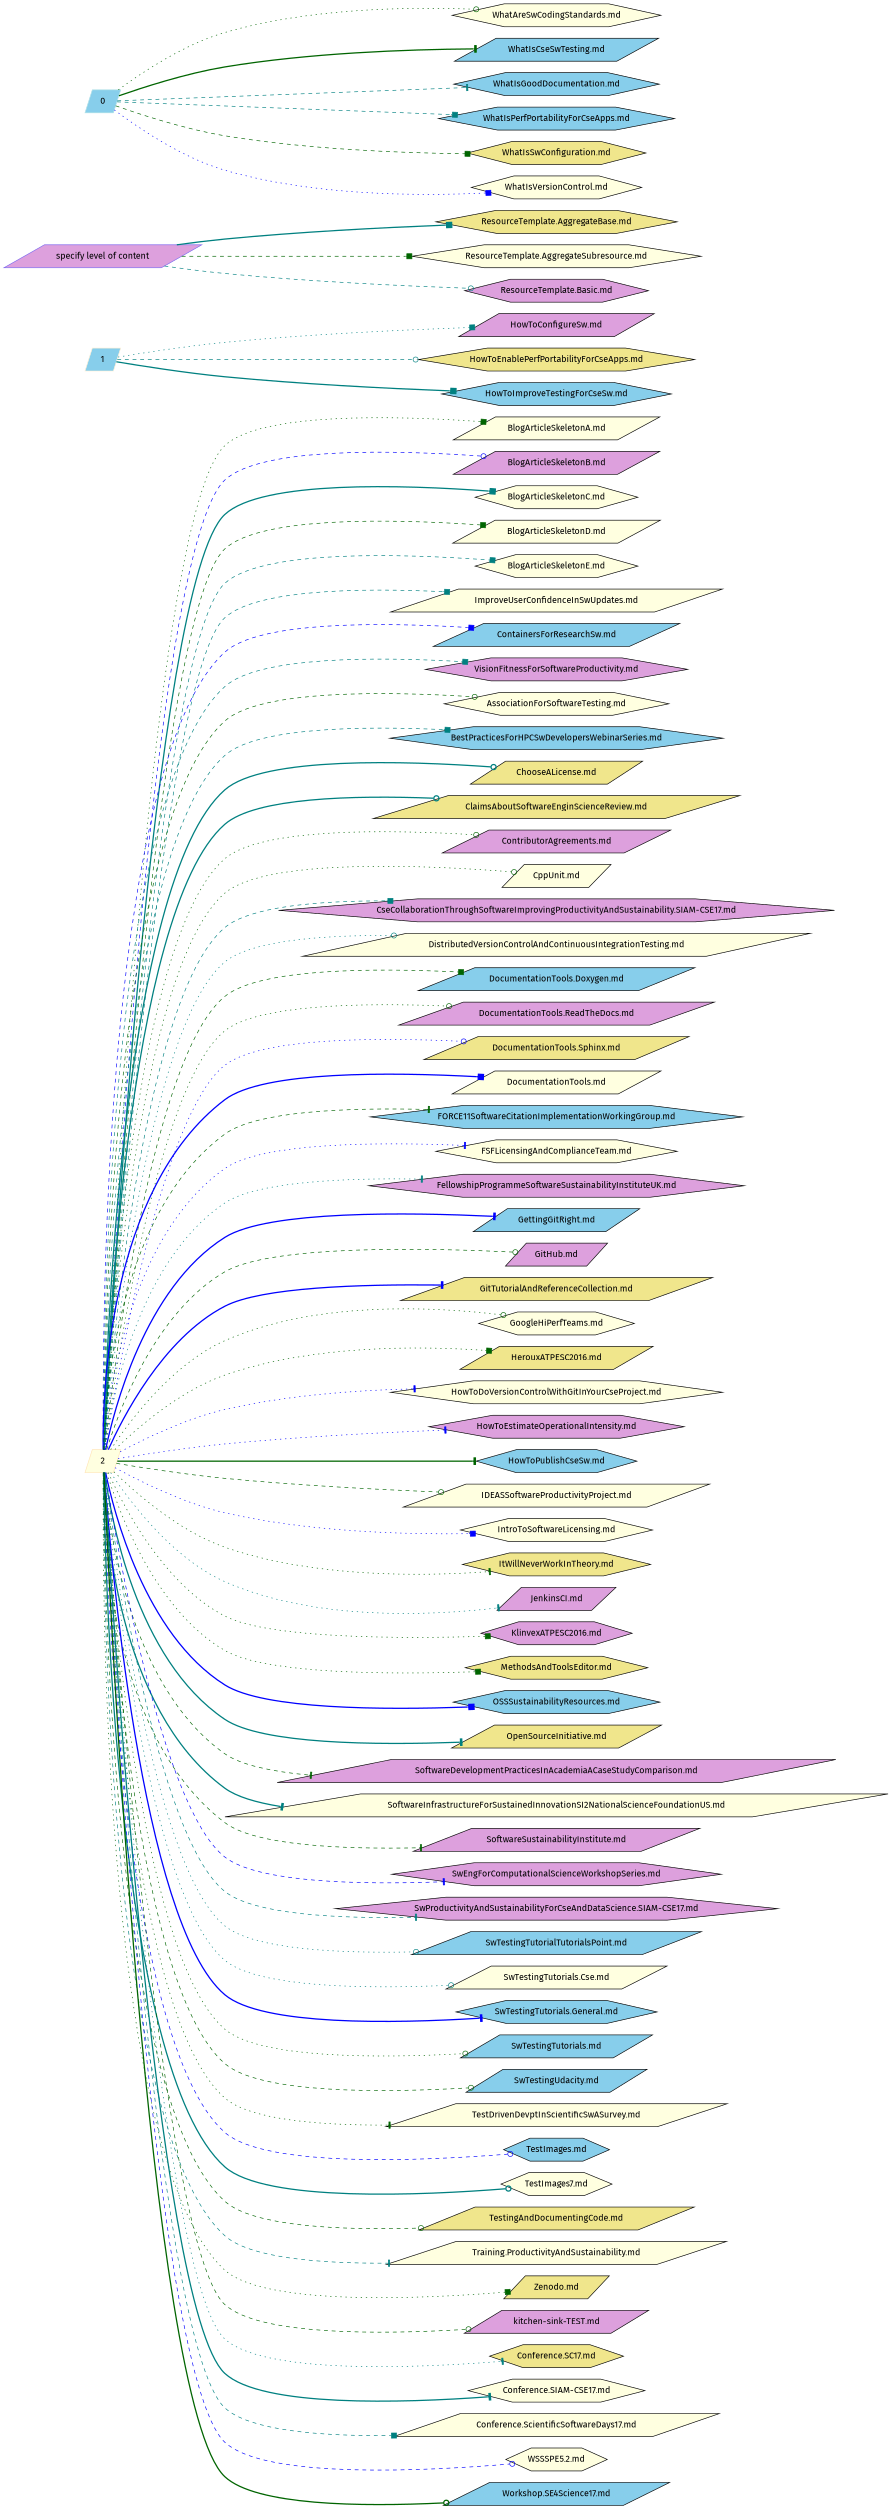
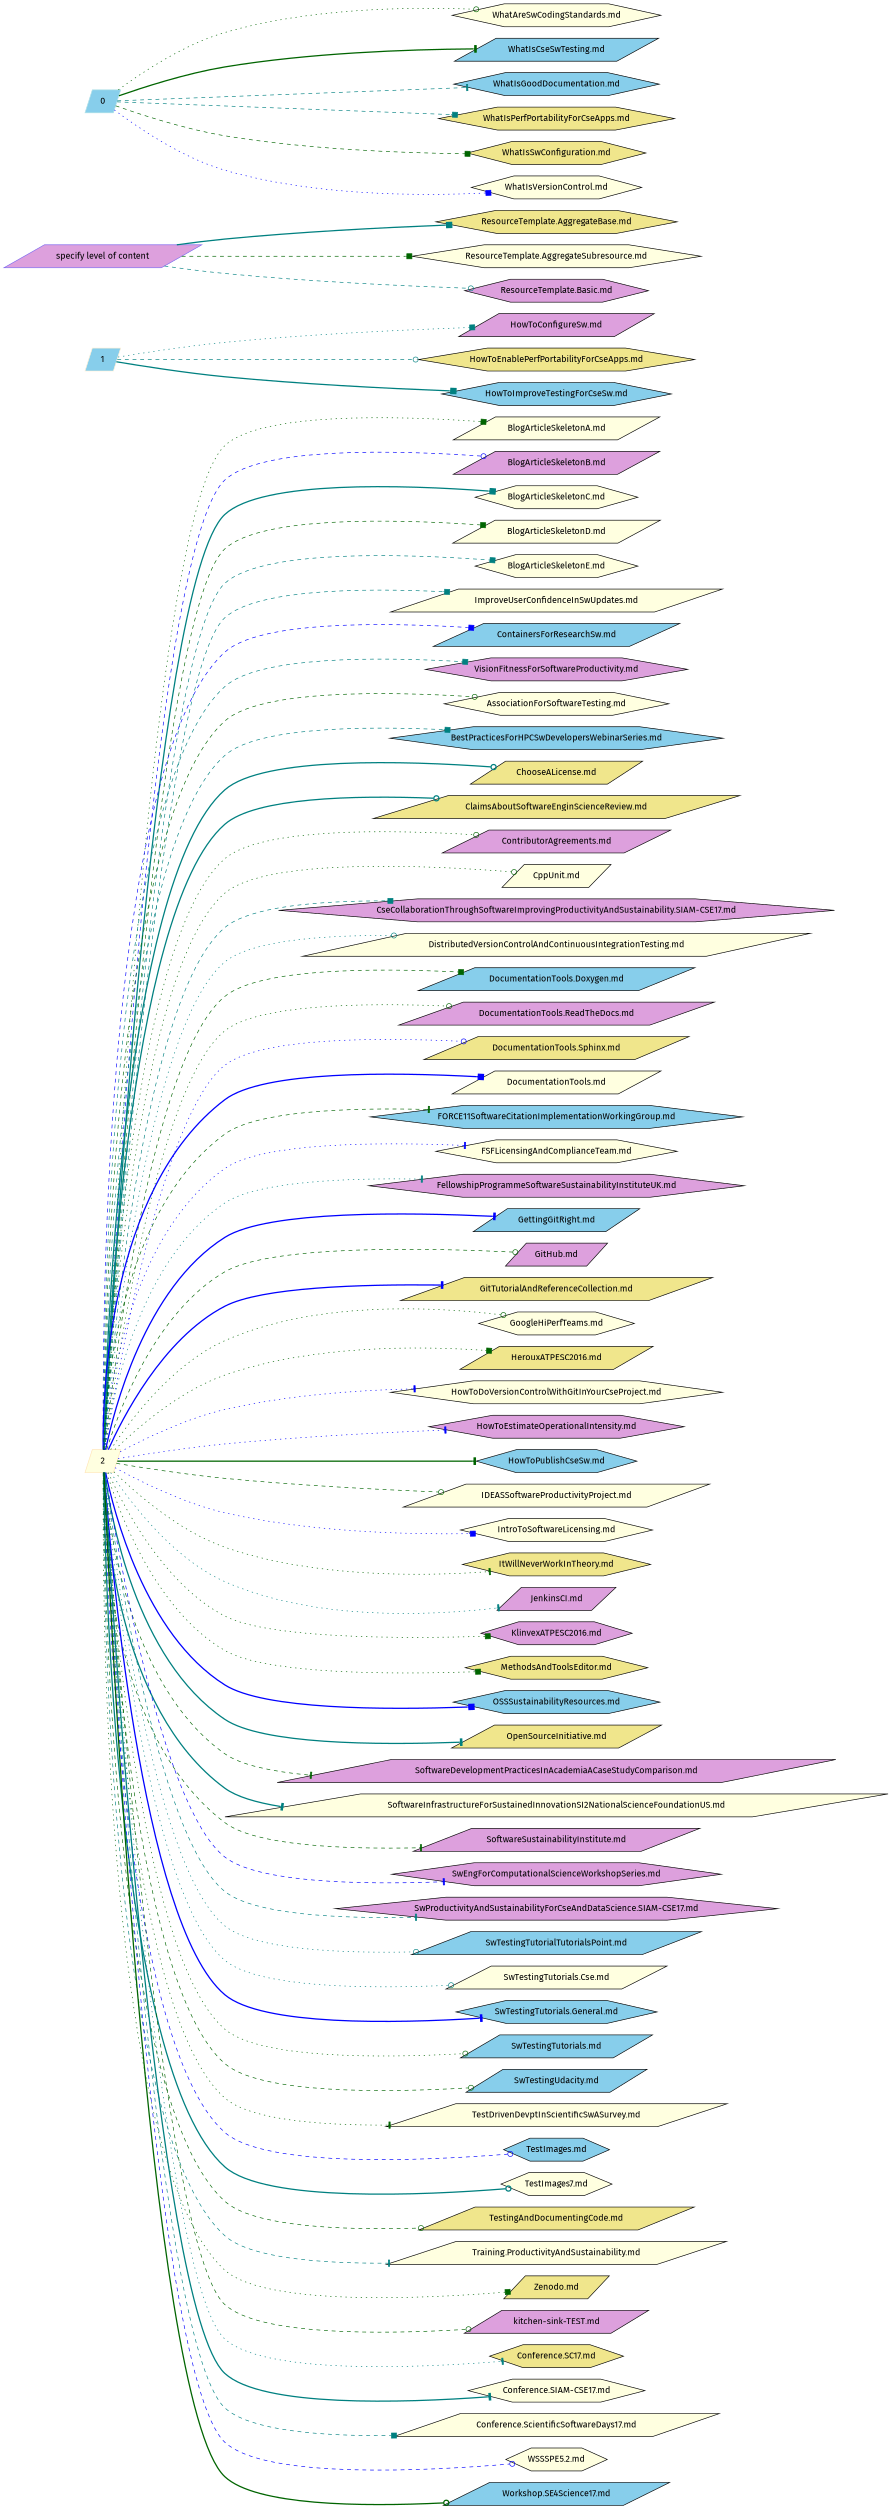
(557, 119) -> (557, 119)
